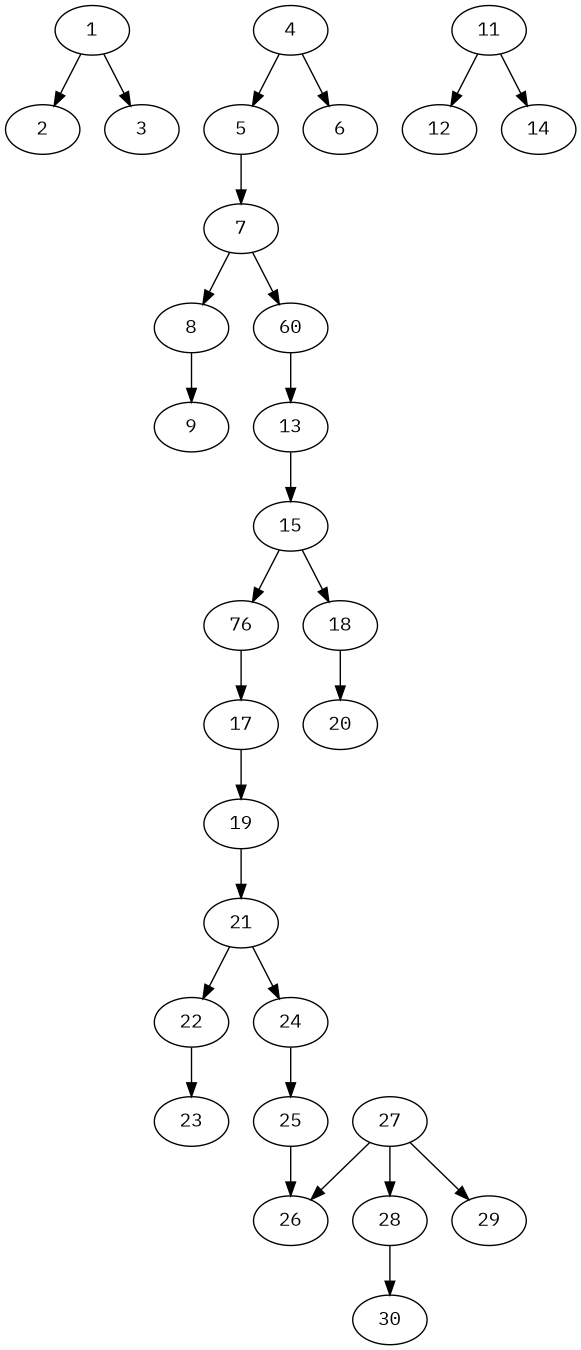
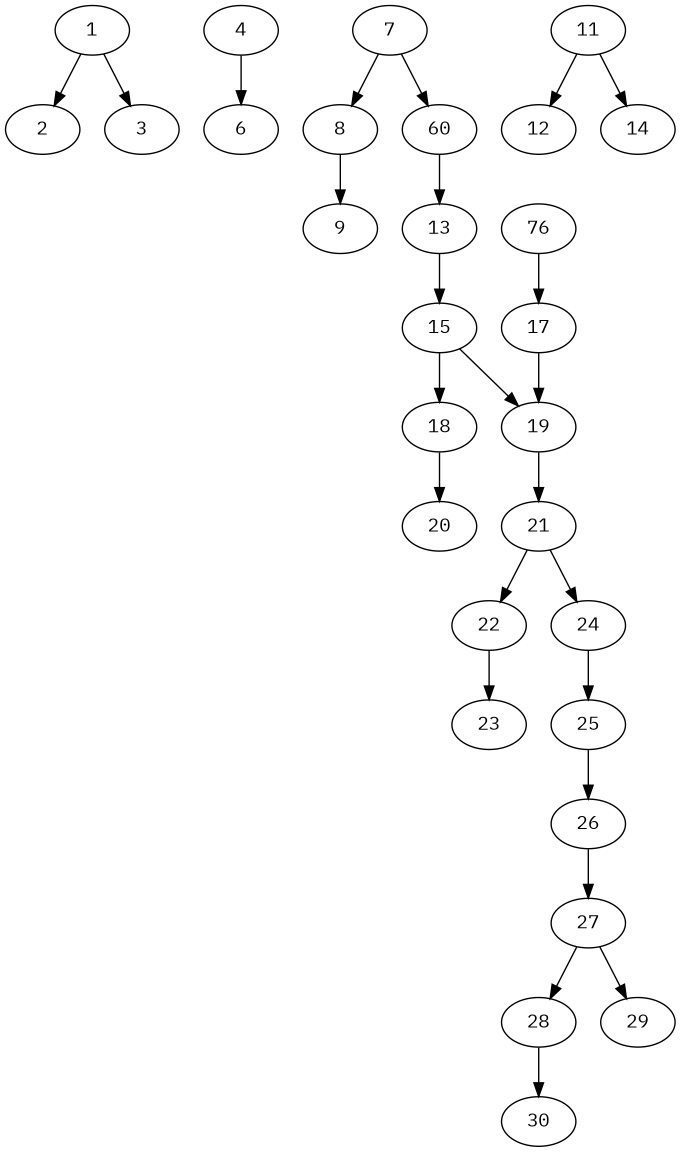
(241, 130) -> none
(269, 570) -> (484, 373)
(345, 1166) -> (588, 867)
